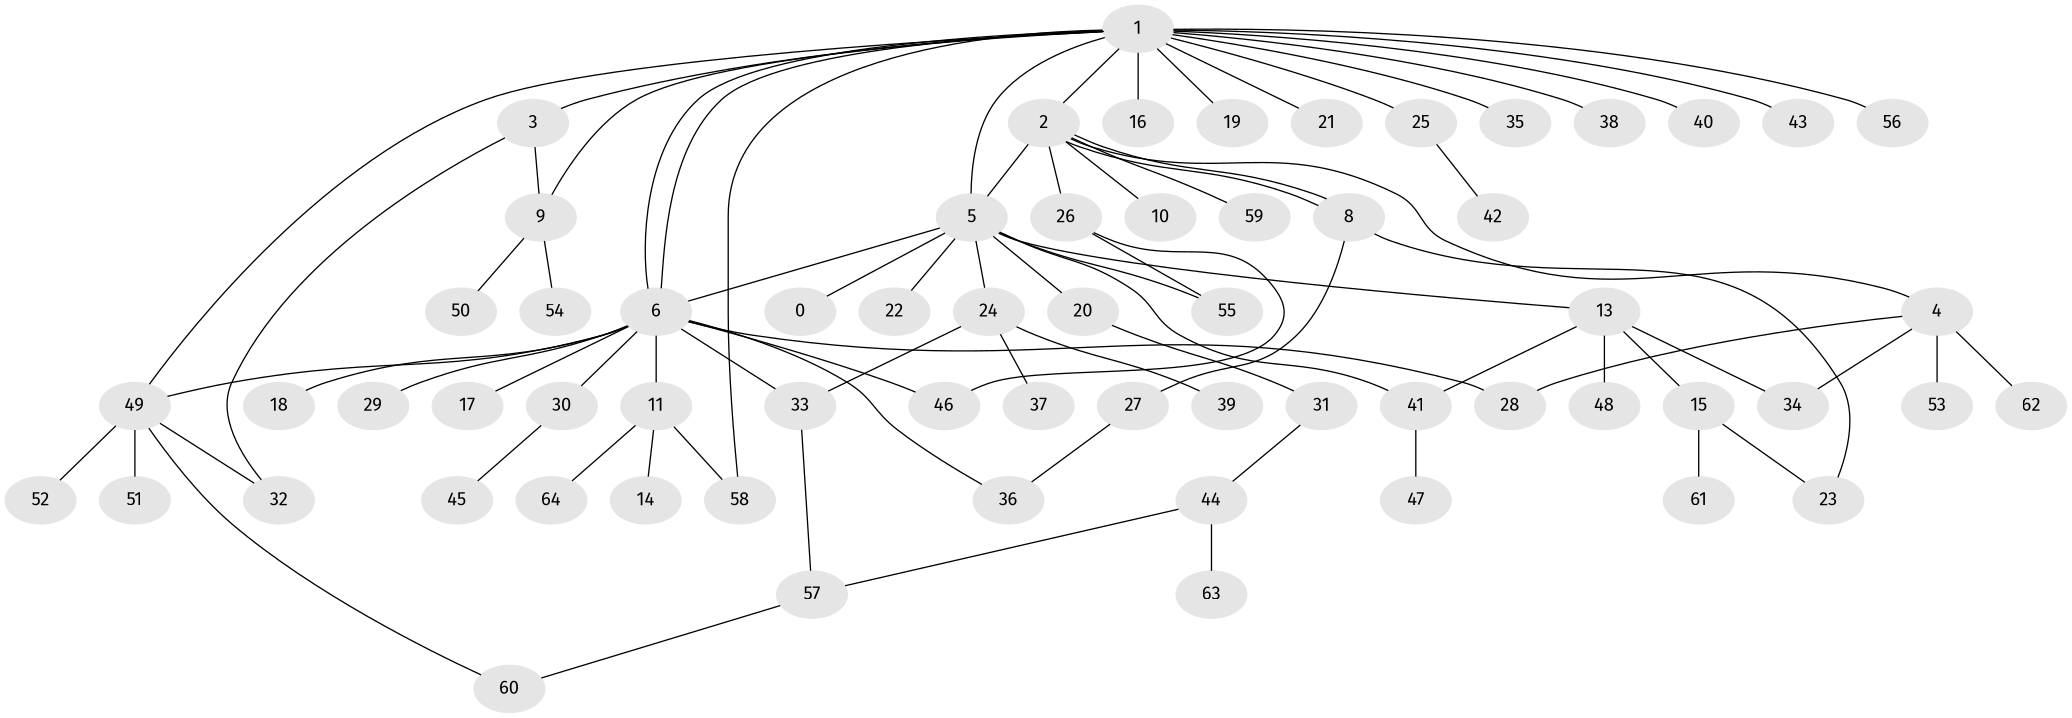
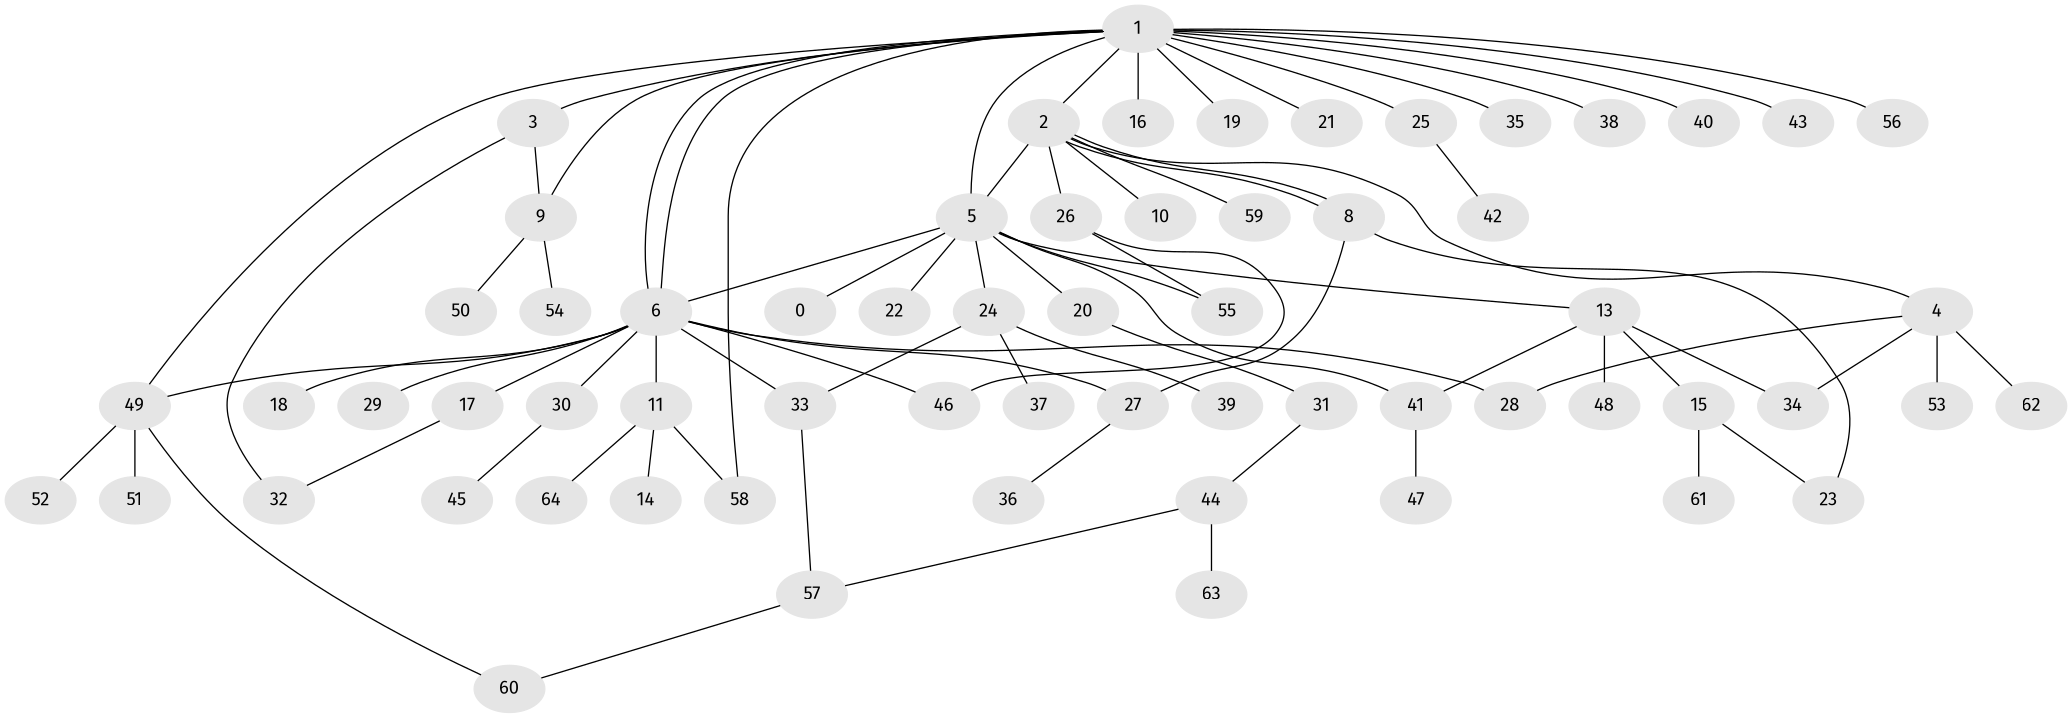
(832, 374) -> (983, 359)
(207, 453) -> (373, 453)
